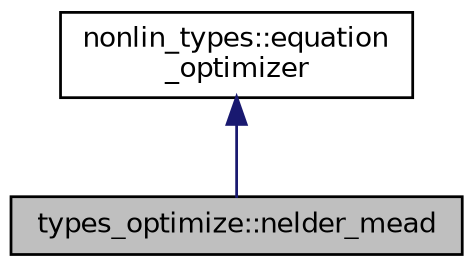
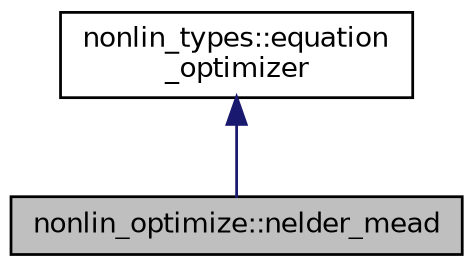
(237, 226) -> (237, 226)
